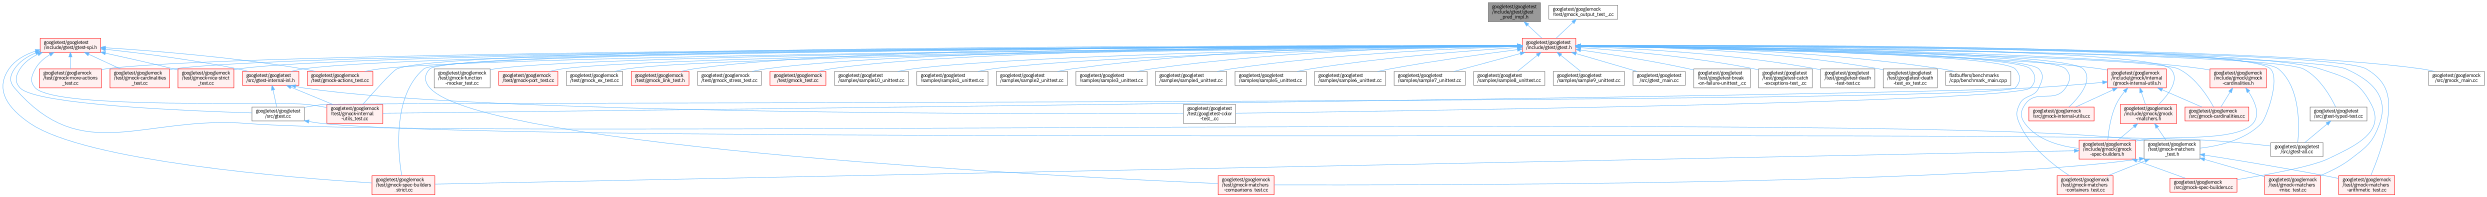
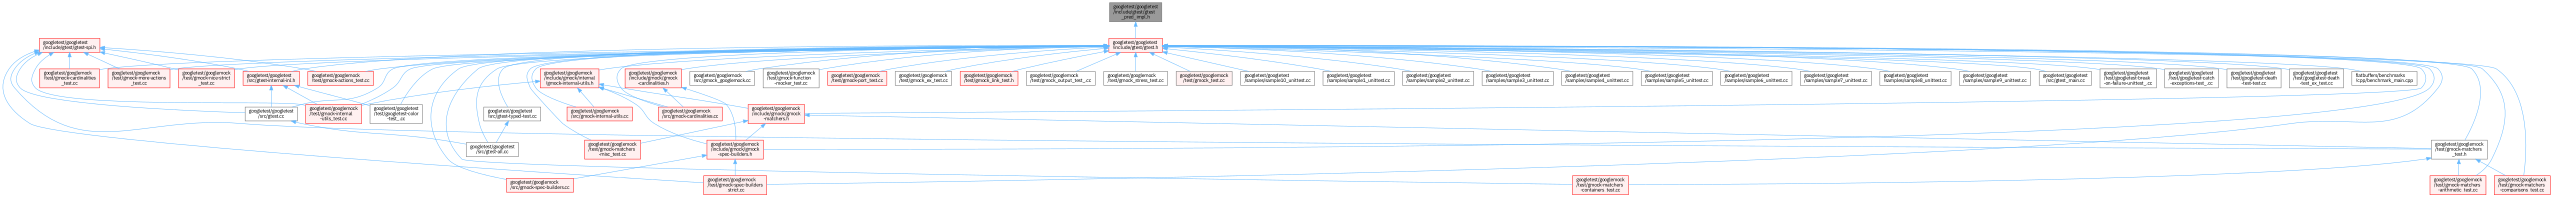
(1564, 30) -> (1096, 63)
(798, 78) -> (1204, 78)
(2456, 78) -> (722, 78)
(2235, 168) -> (692, 132)
